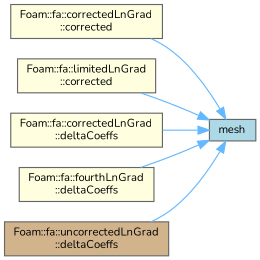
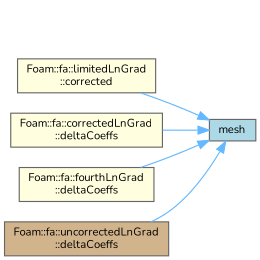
(87, 22) -> none
